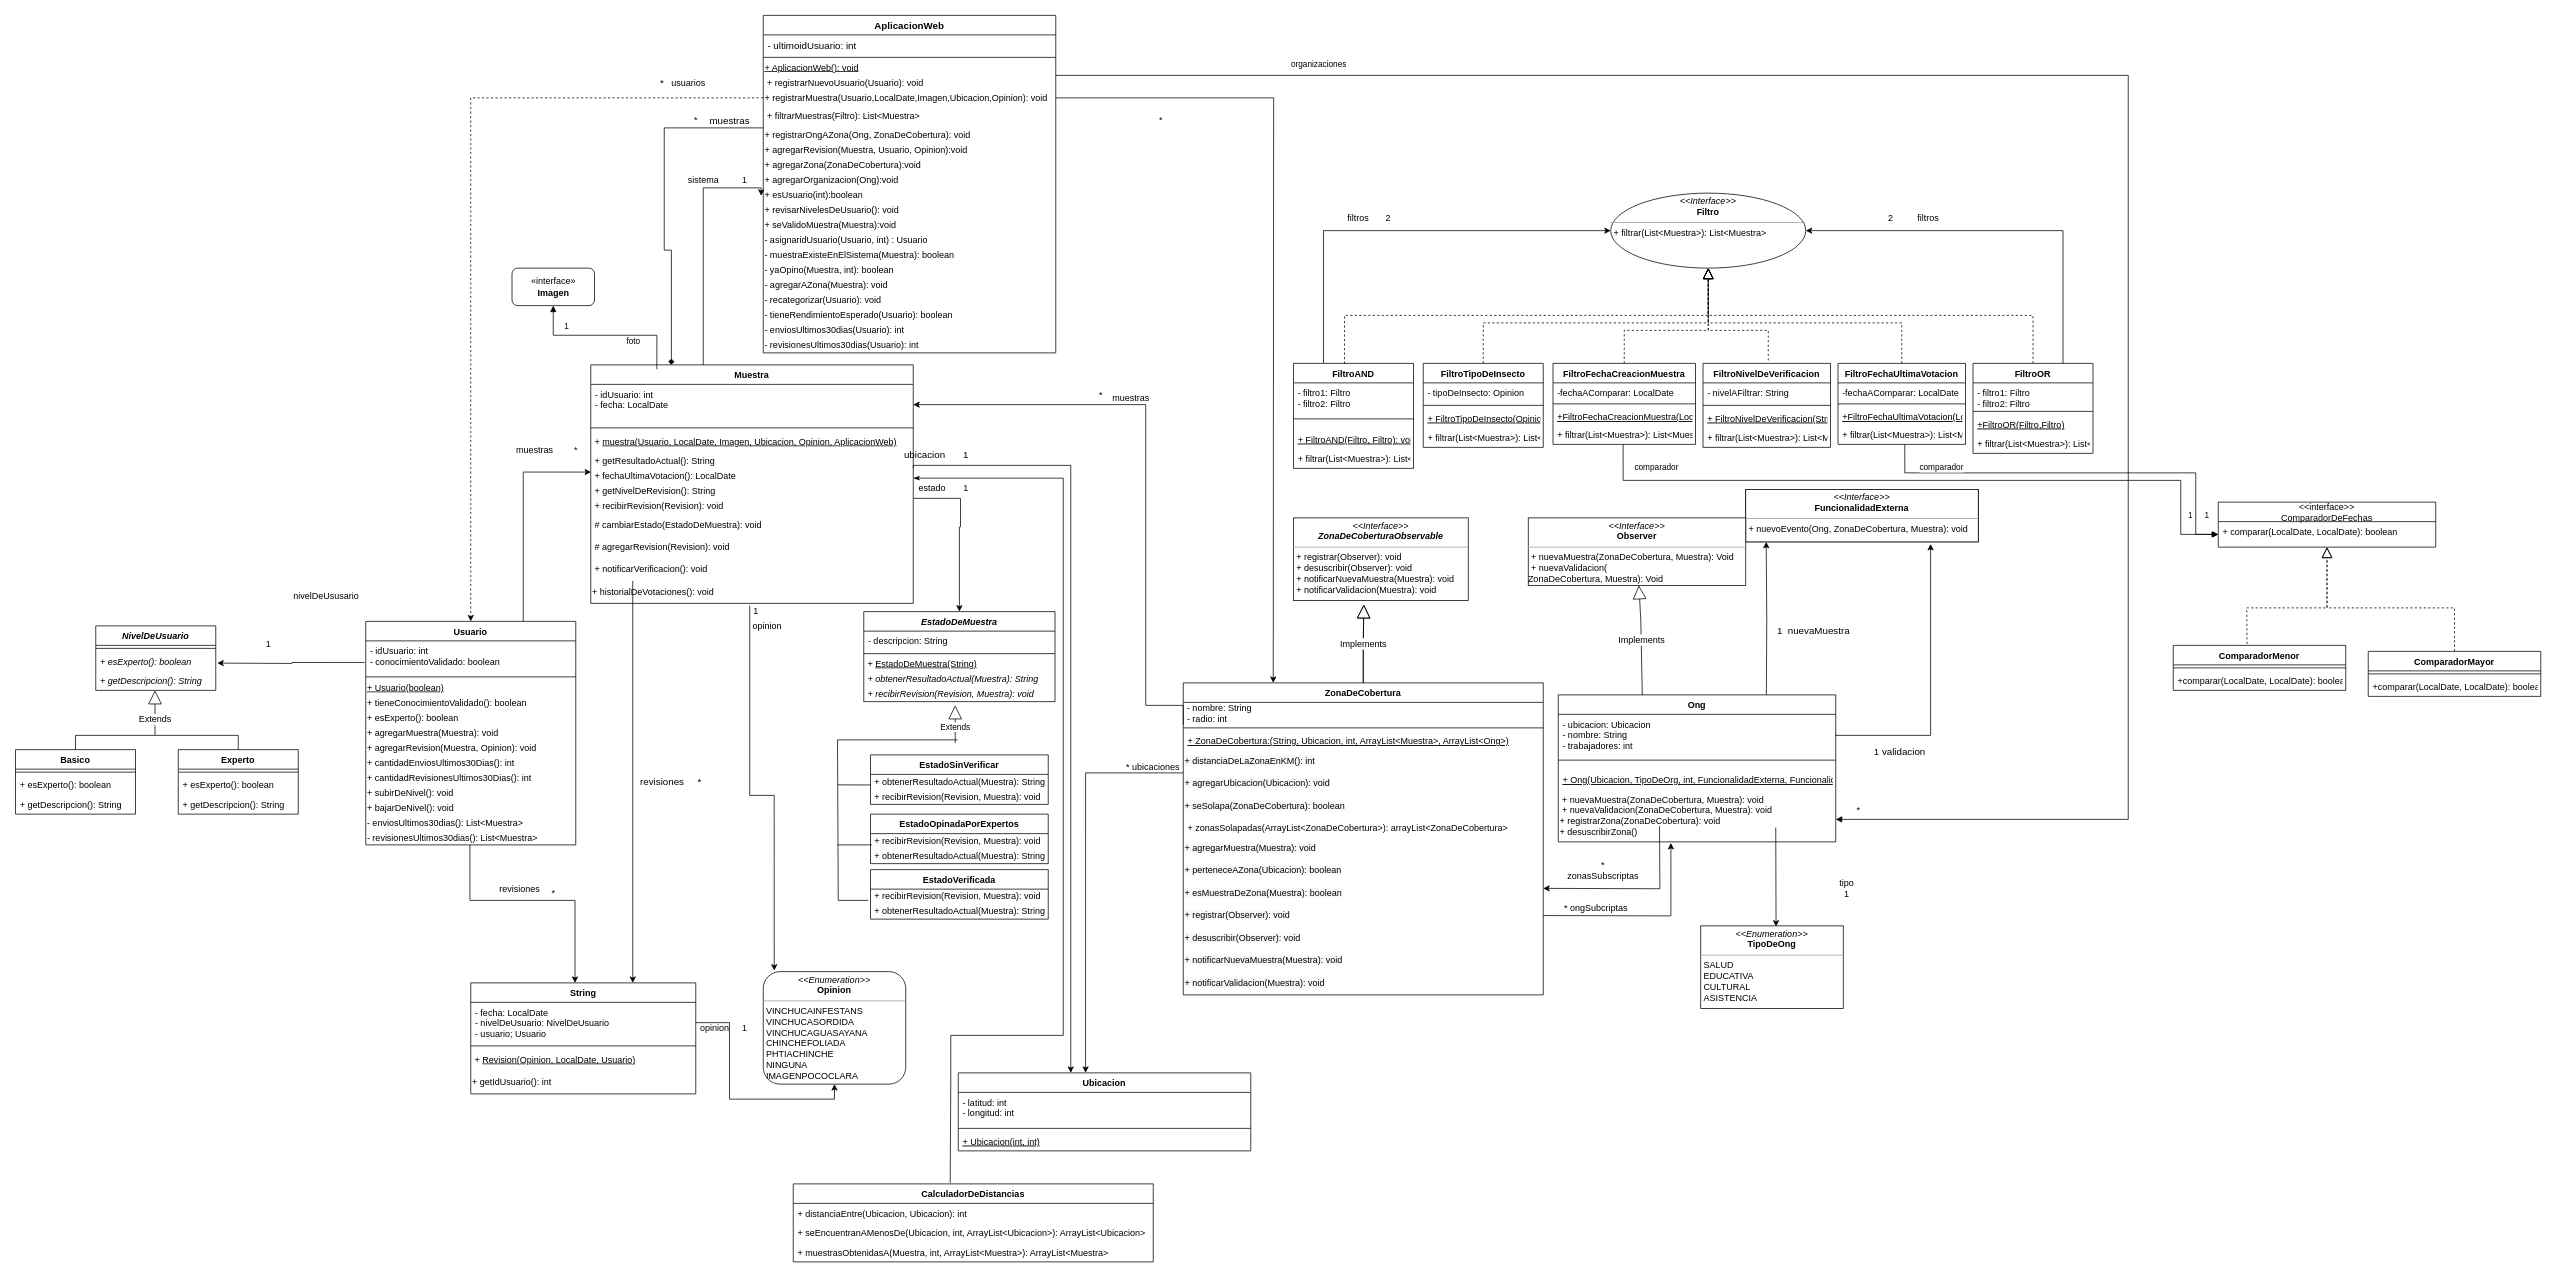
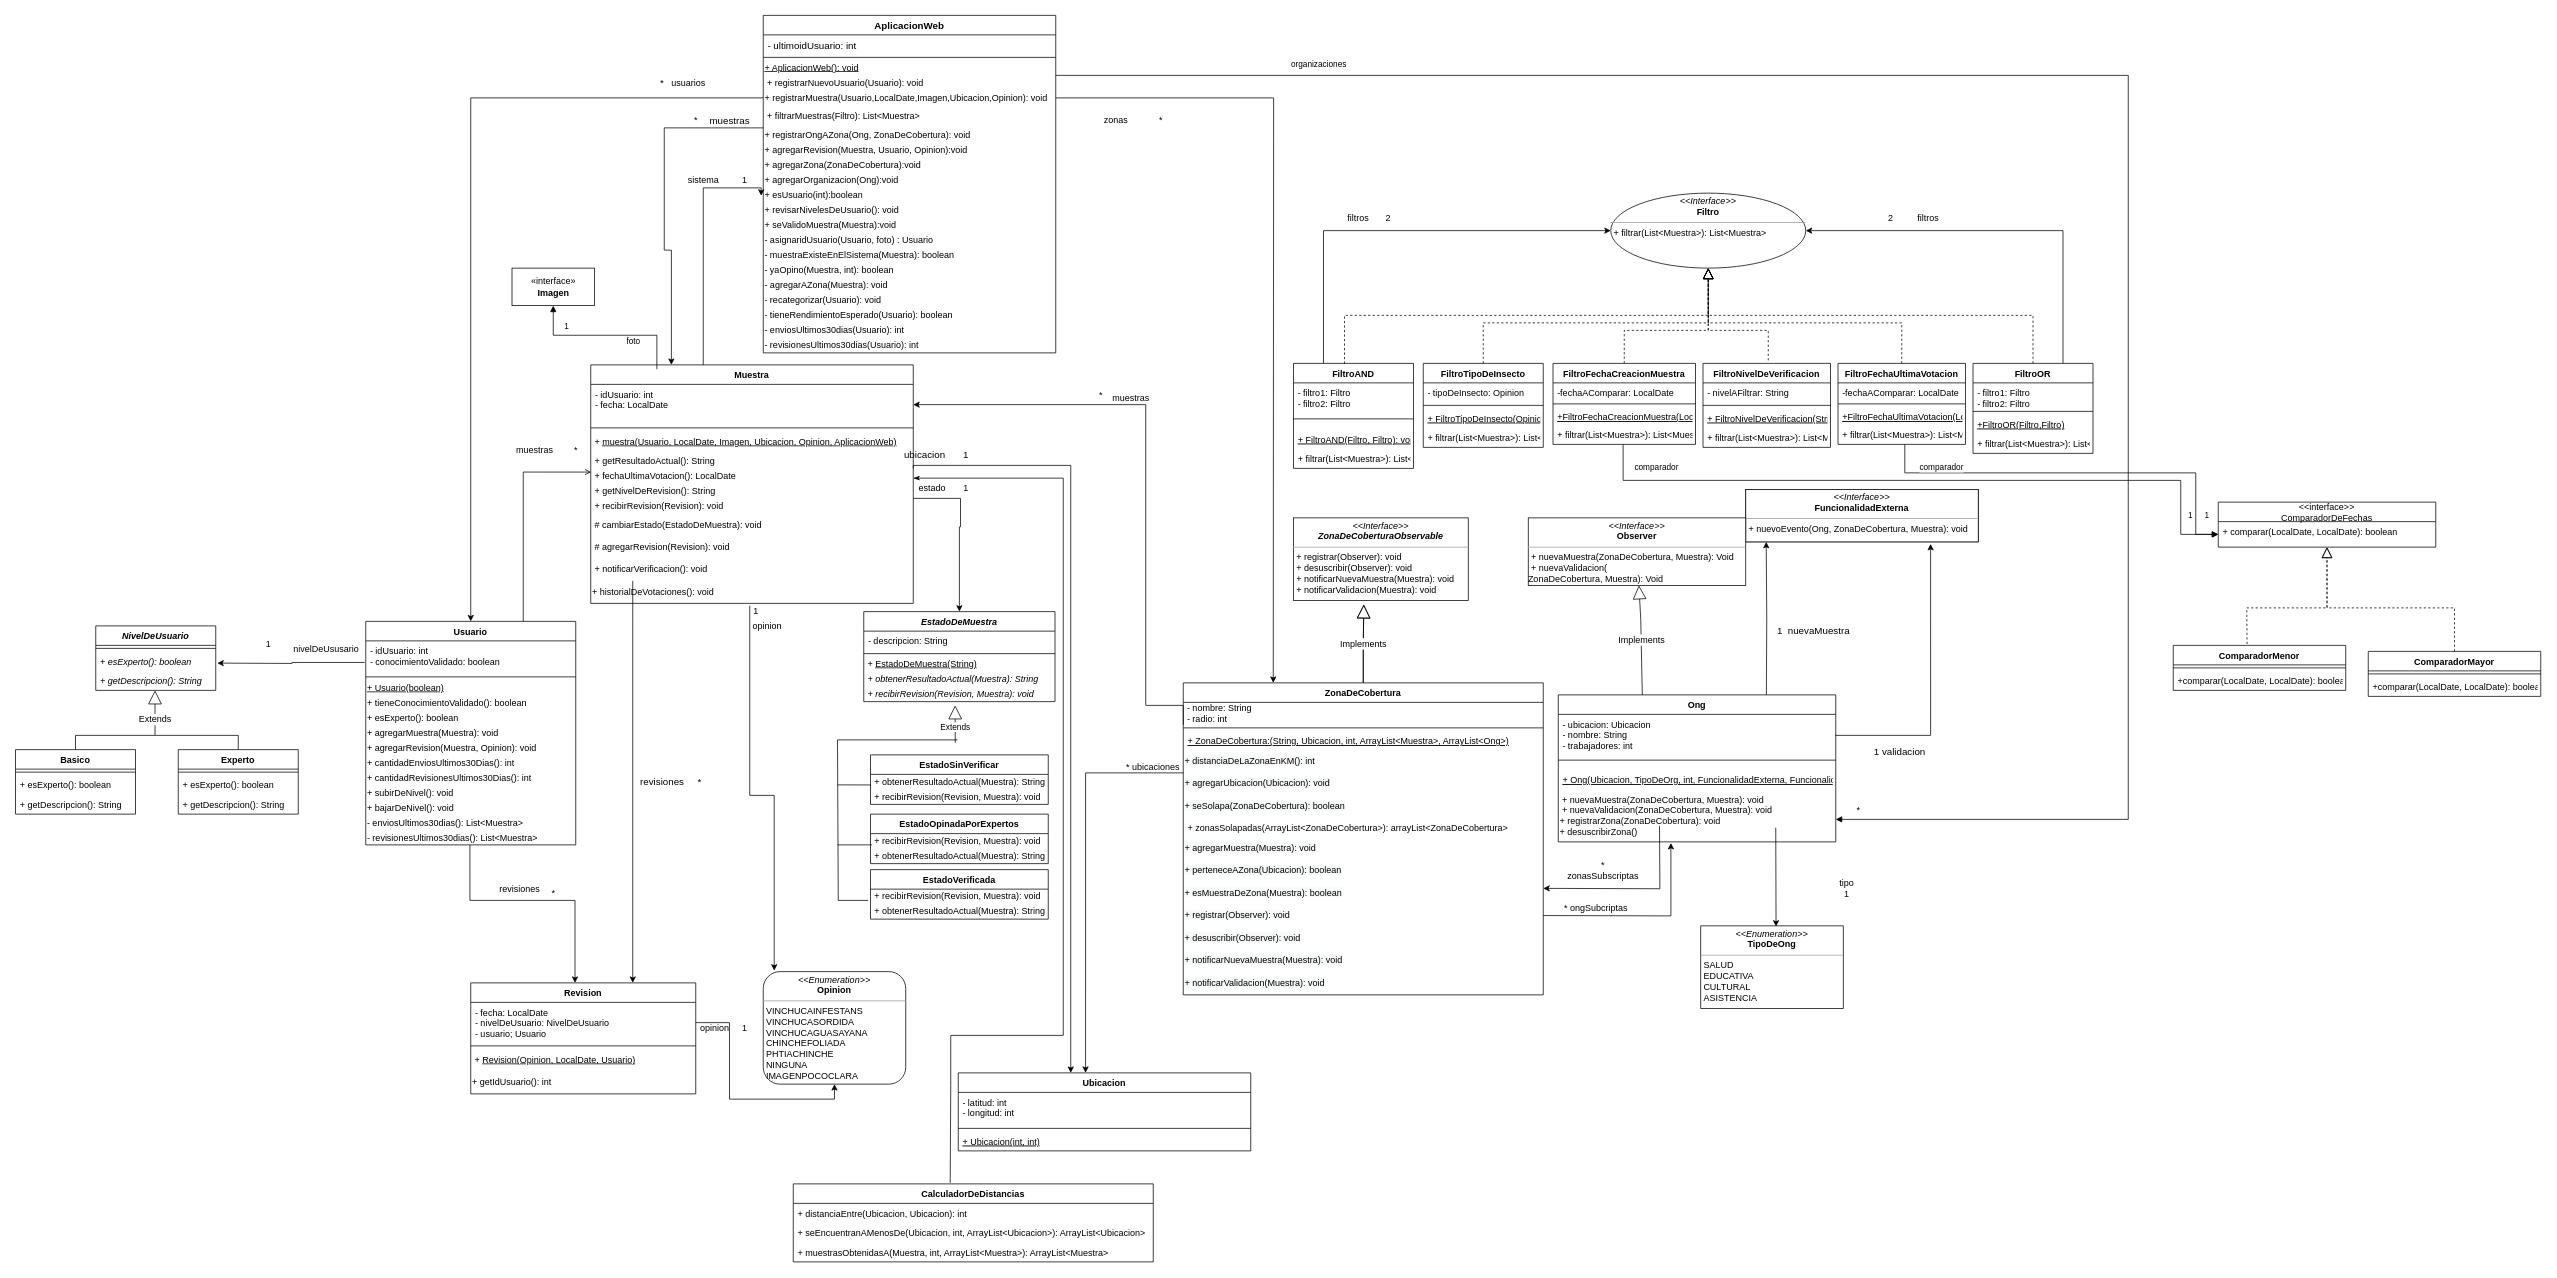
none -> (1116, 120)
(471, 211) -> (471, 211)
(856, 240) -> (860, 240)
(553, 287) -> (553, 287)
(671, 358) -> (671, 358)
(584, 472) -> (585, 472)
(326, 597) -> (326, 649)
(583, 993) -> (583, 993)
